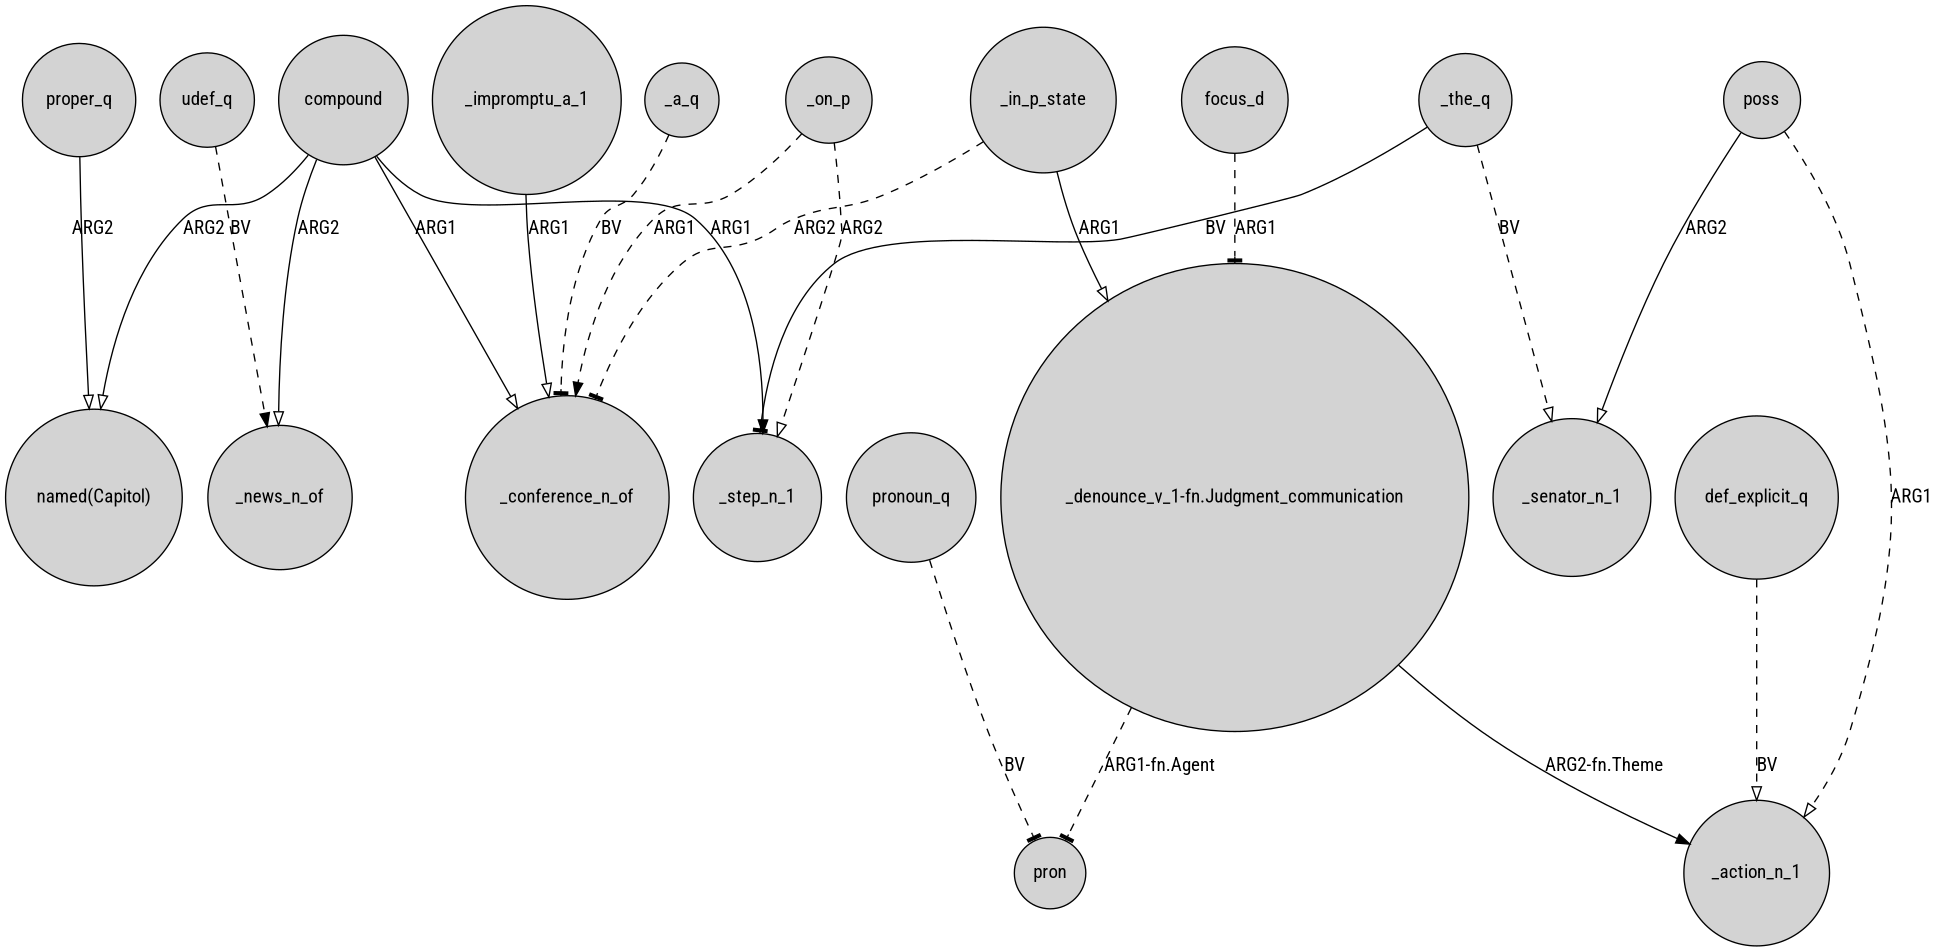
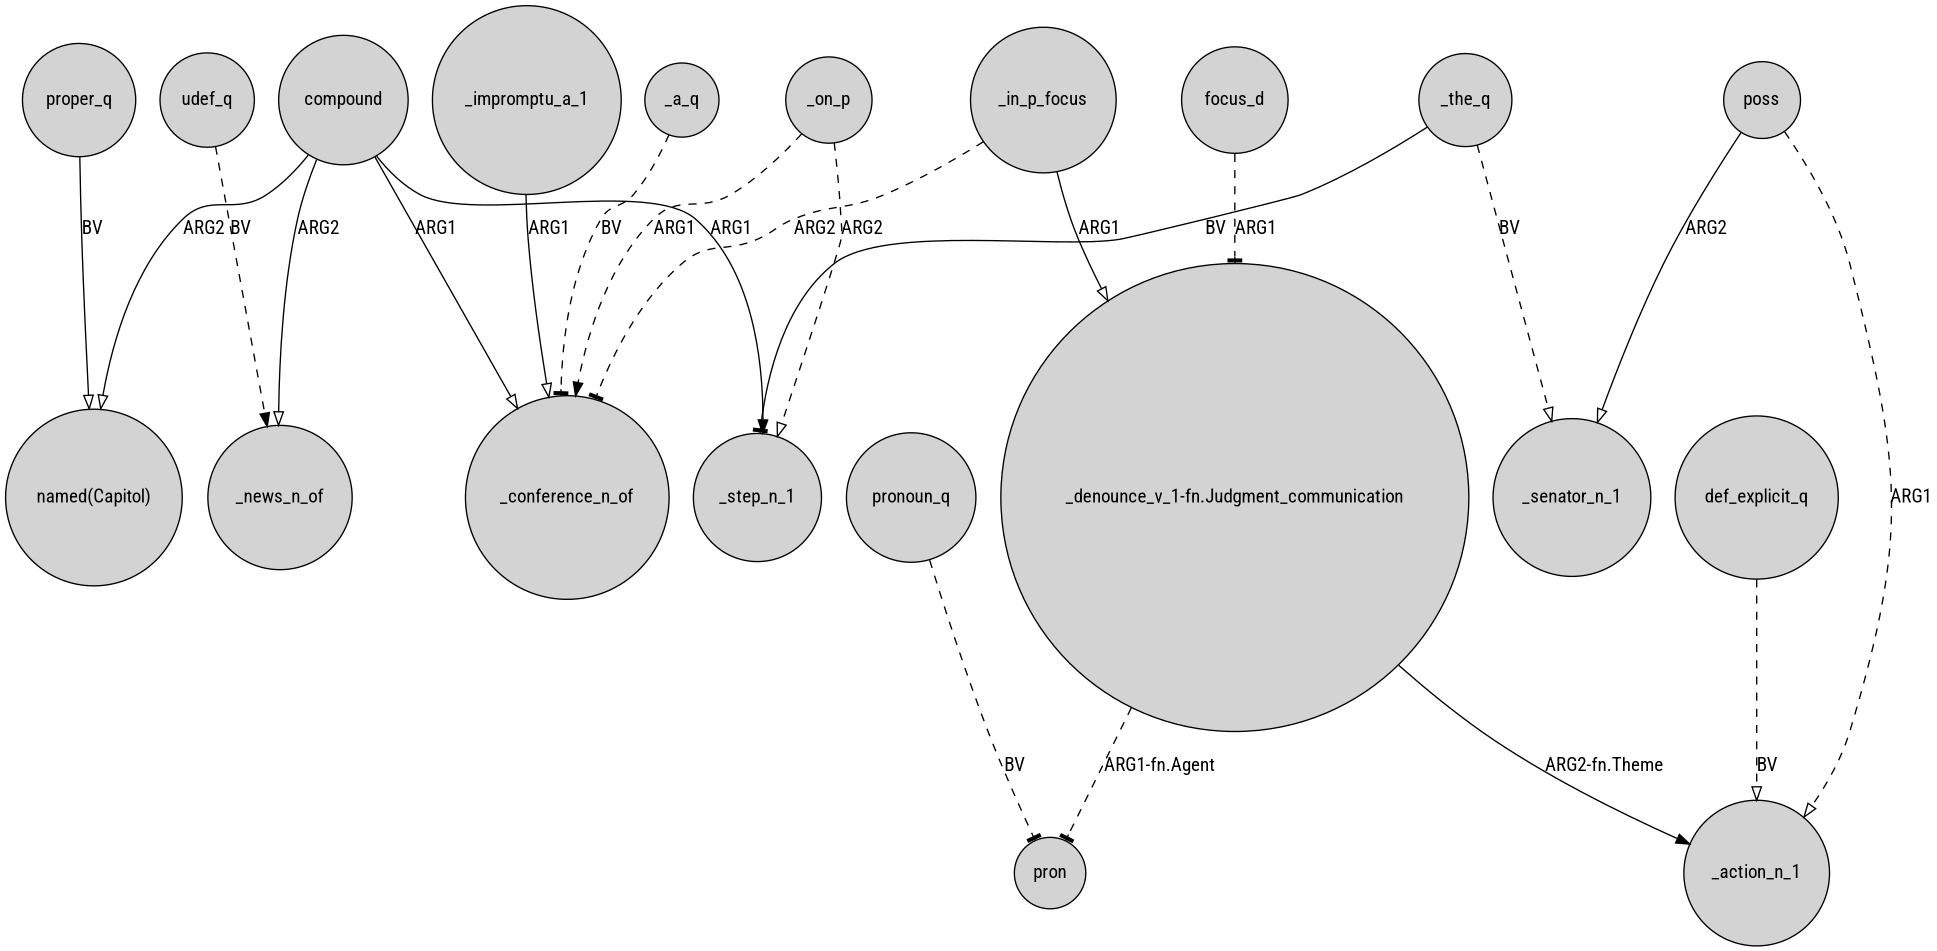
(1043, 100) -> (1043, 100)
(93, 229) -> (93, 229)
